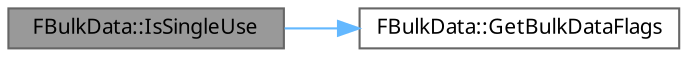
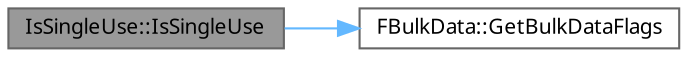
(146, 28) -> (146, 28)
